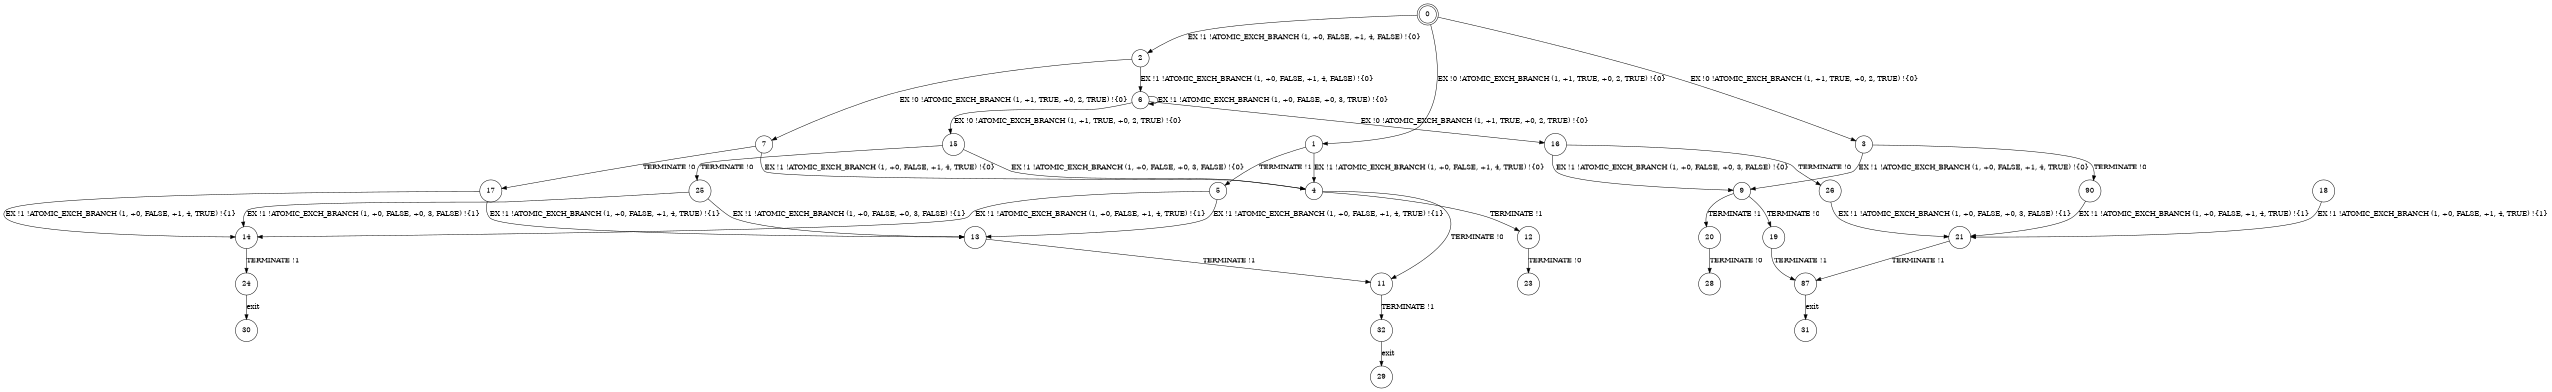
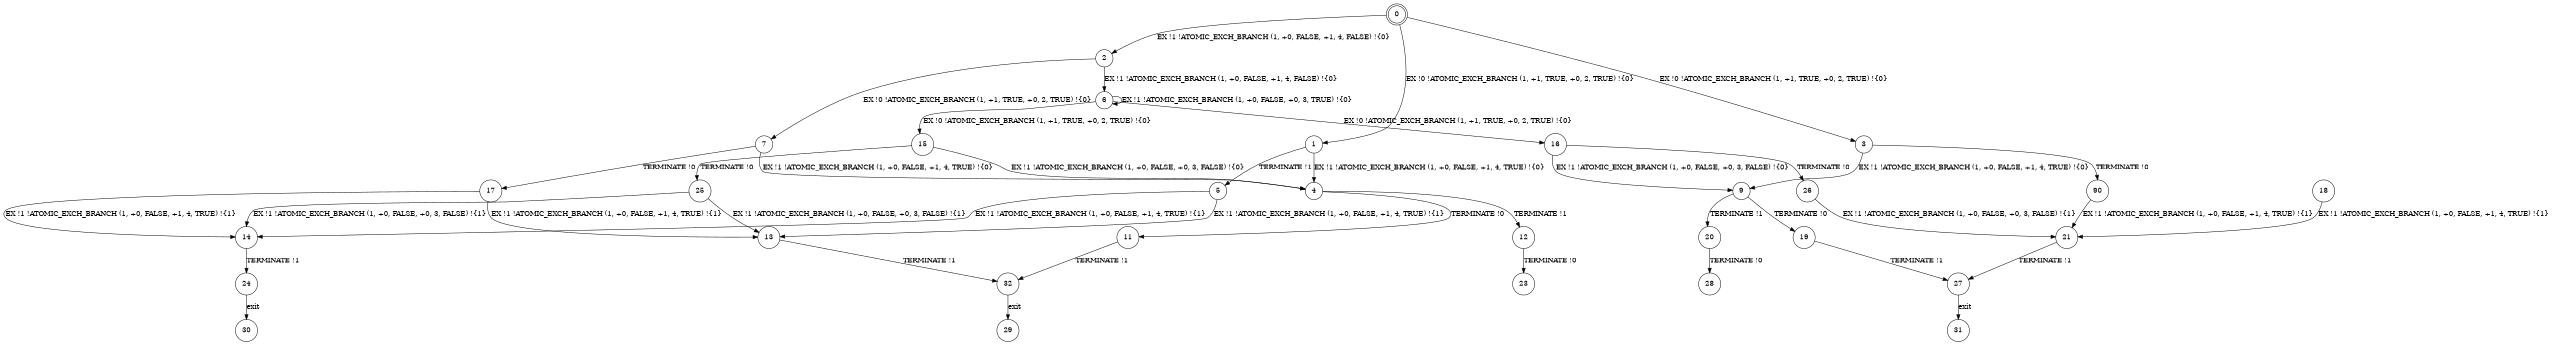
(1176, 260) -> (886, 260)
(1806, 284) -> (1958, 284)
